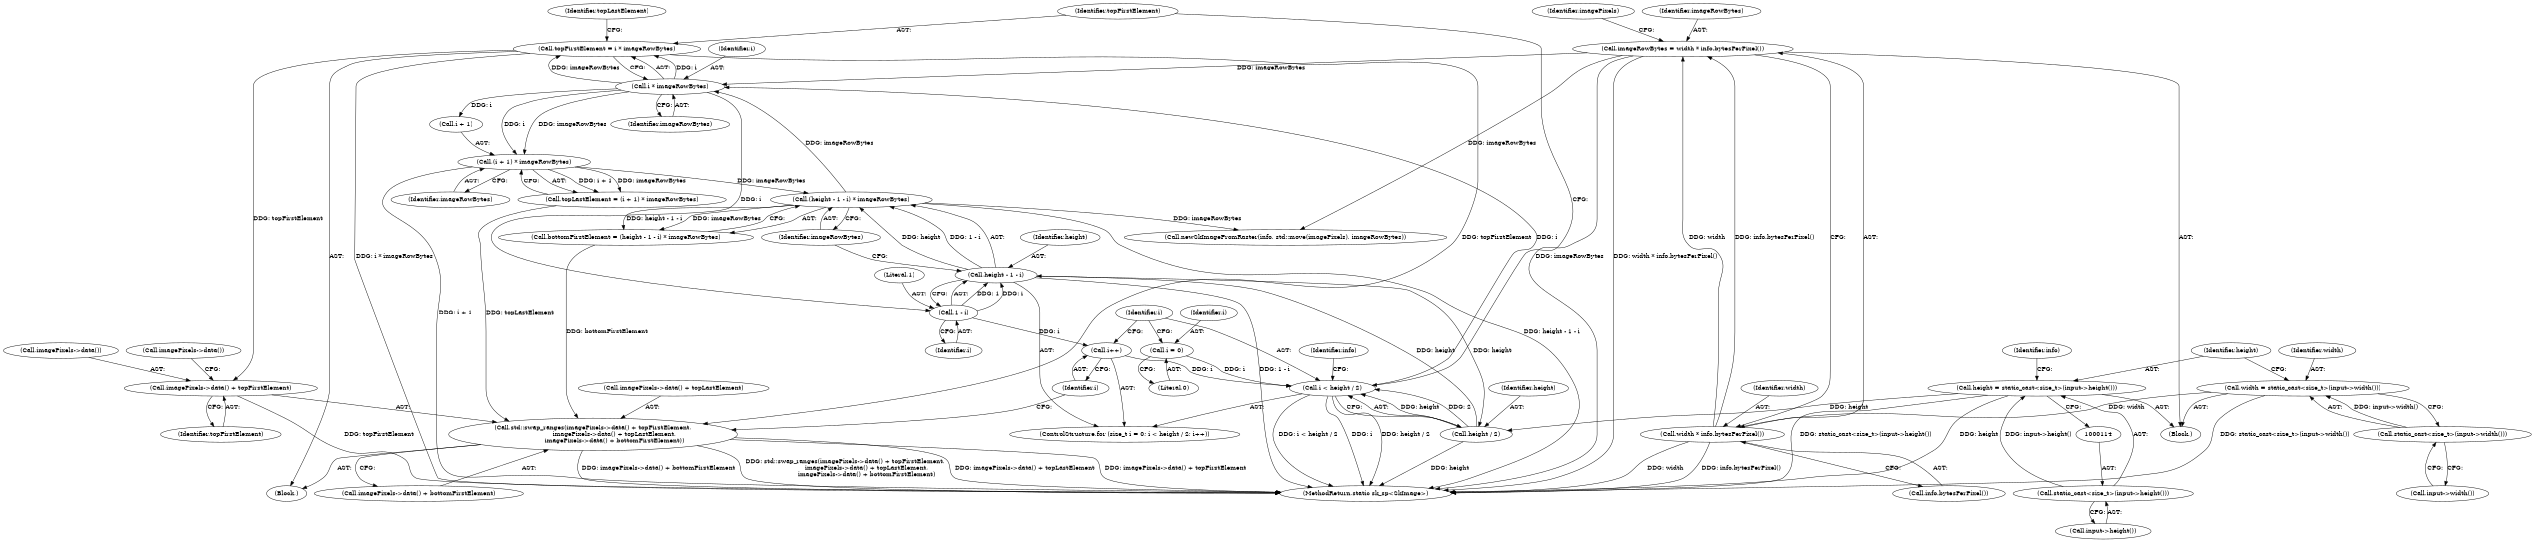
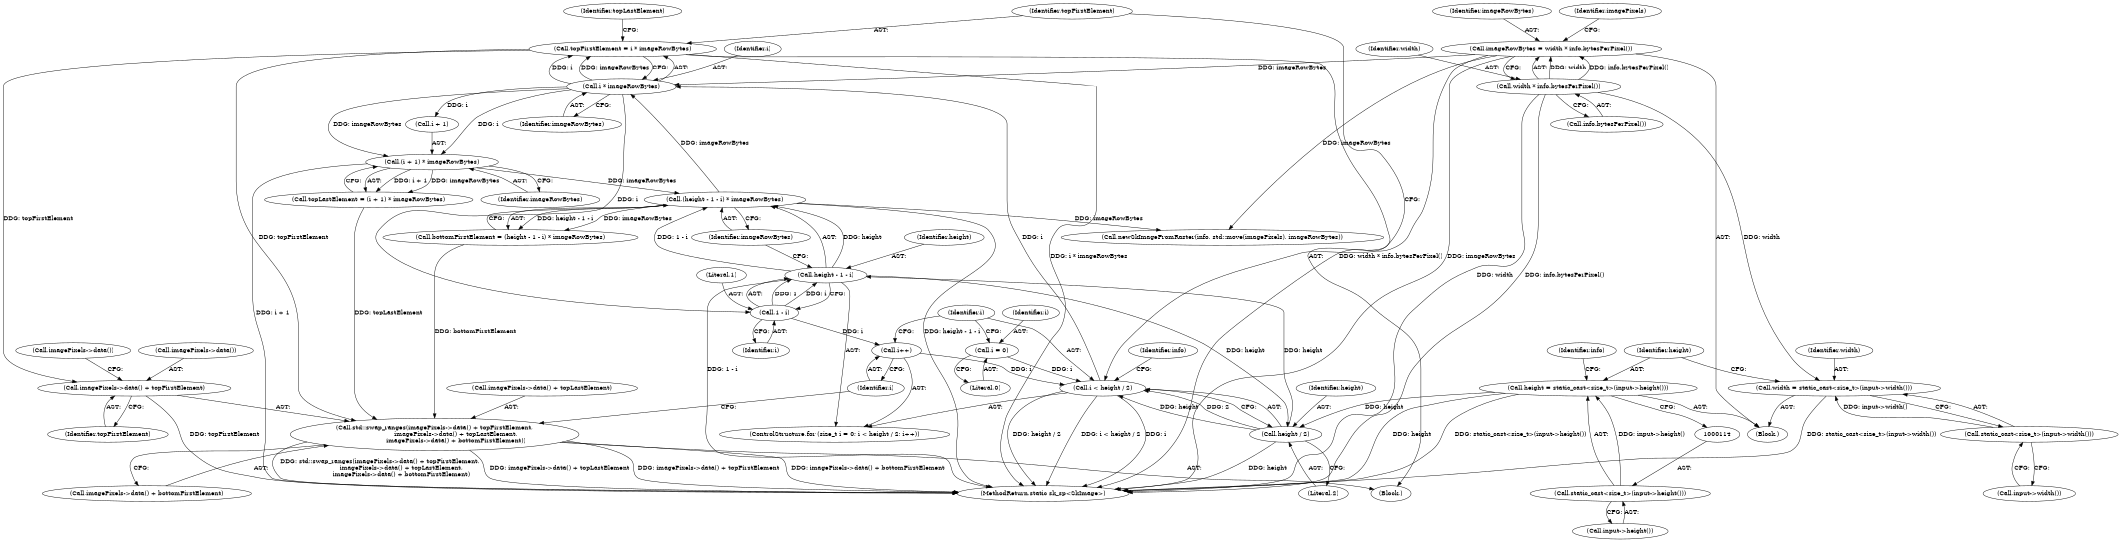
(1978, 418) -> (1736, 209)
none -> (1323, 494)
